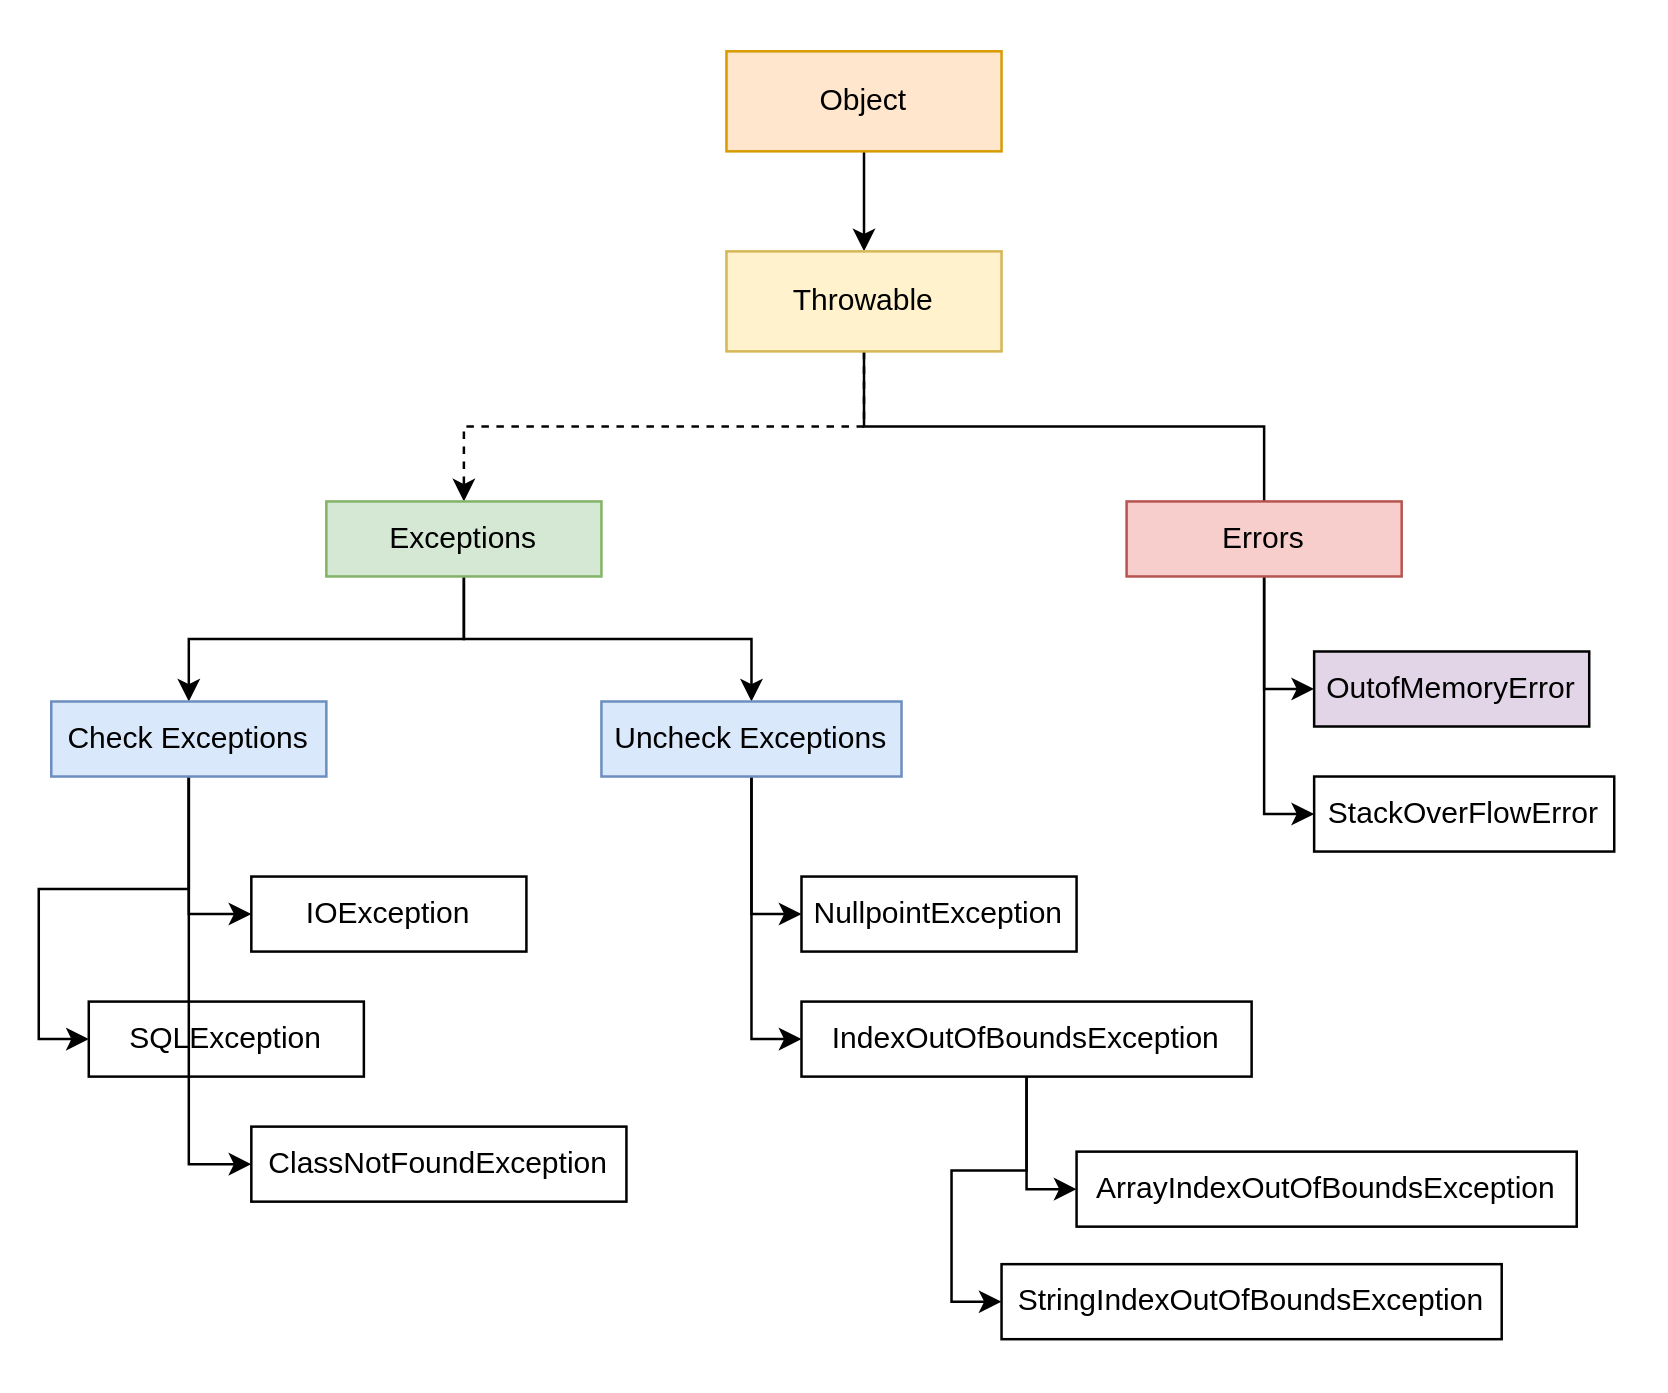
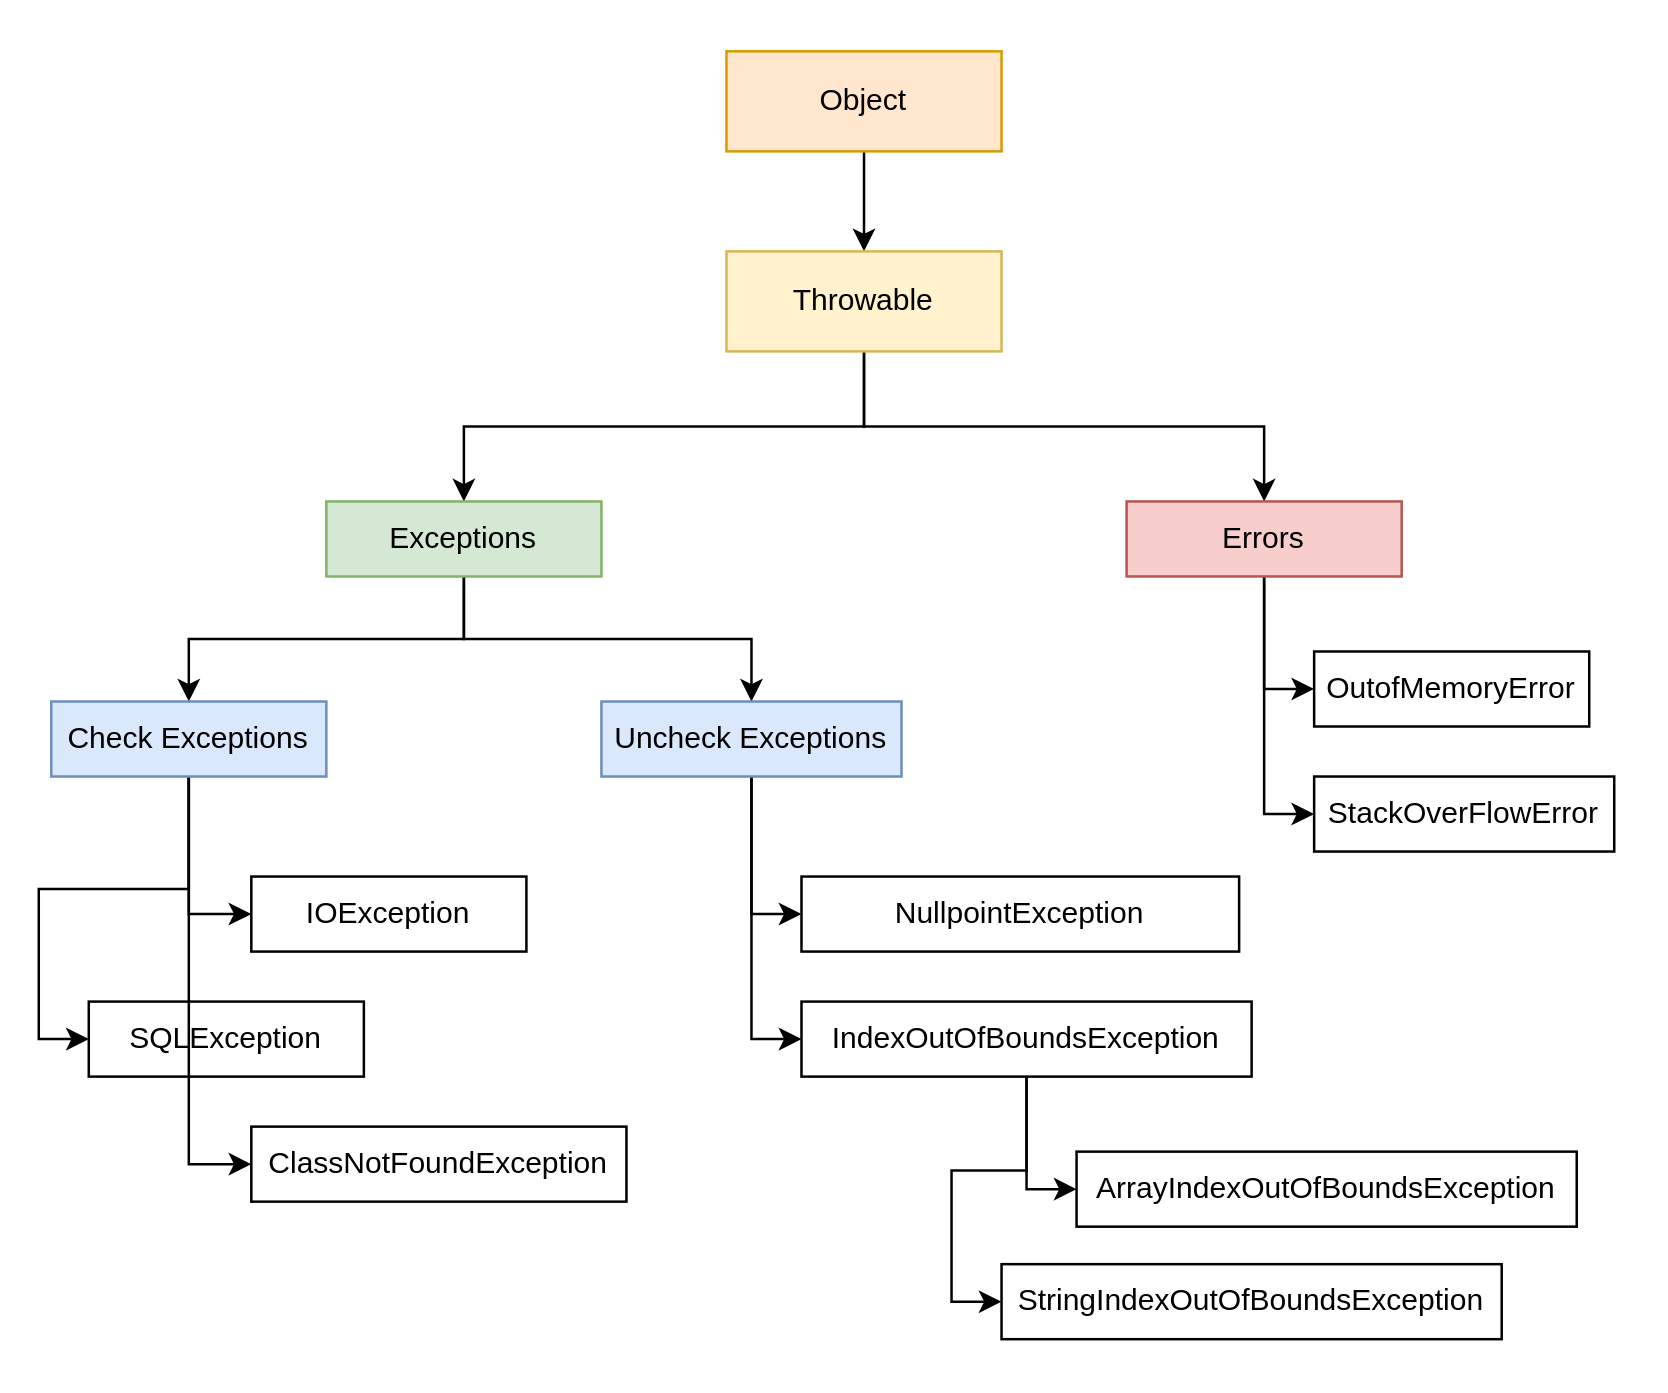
(637, 426) -> (637, 426)
(1264, 490) -> (1264, 483)
(1451, 689) -> (1451, 689)
(939, 914) -> (1020, 914)
